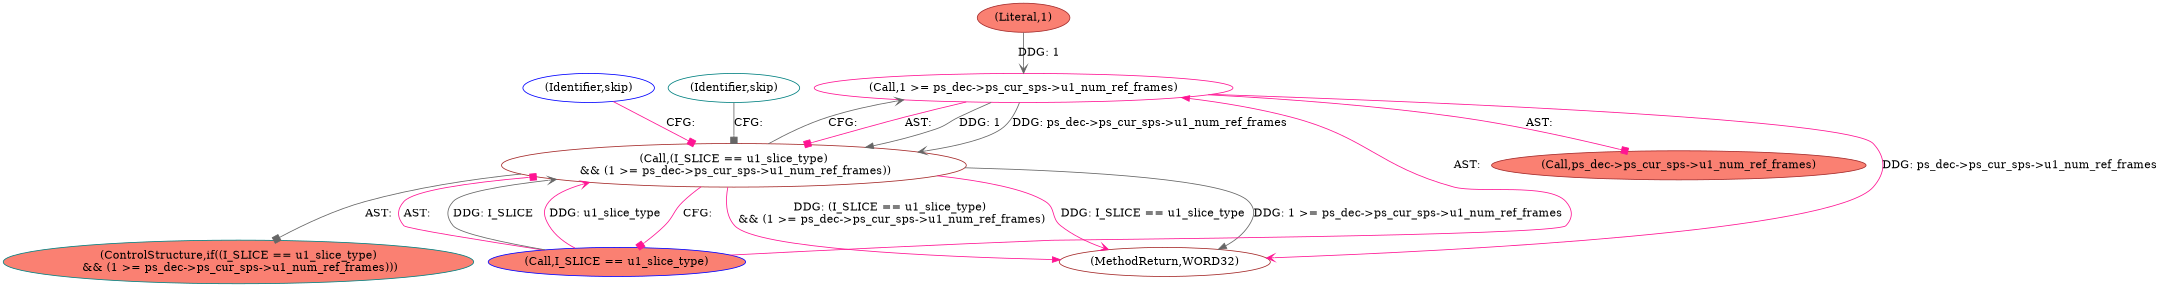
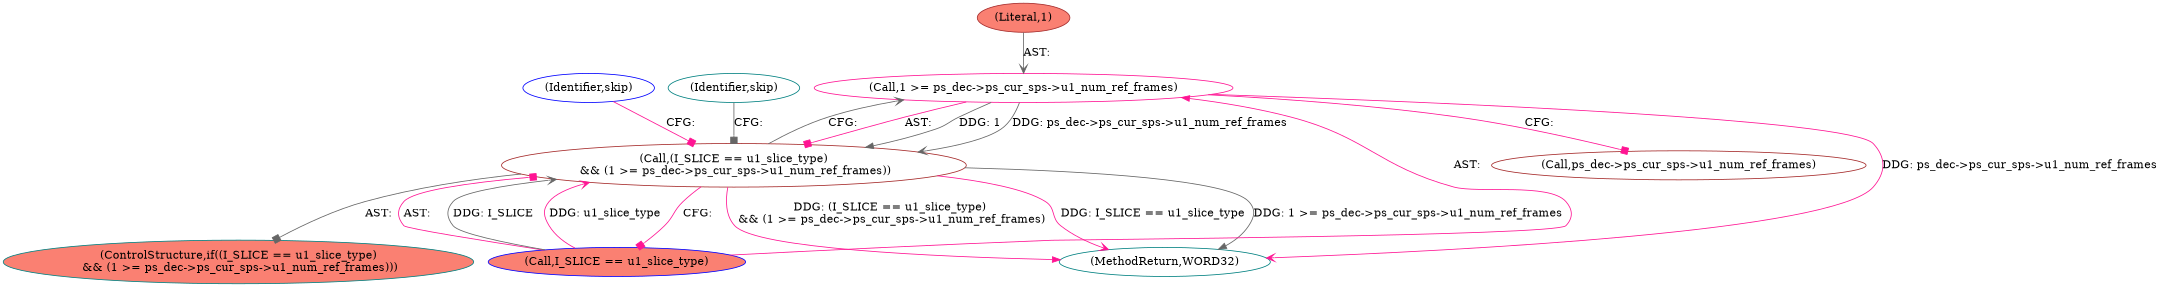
(1039, 53) -> (1039, 53)
(1541, 123) -> (1541, 123)
(1679, 165) -> (1679, 165)
(1165, 262) -> (1165, 262)
